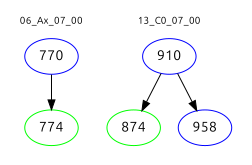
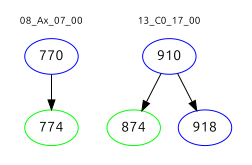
(51, 21) -> (51, 21)
(169, 21) -> (169, 21)
(205, 128) -> (205, 128)
